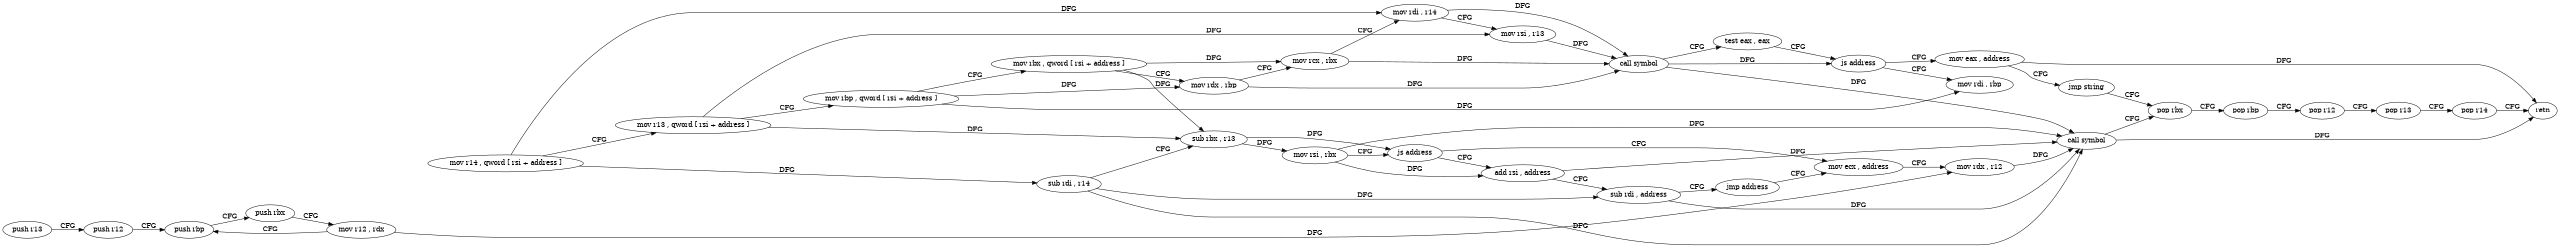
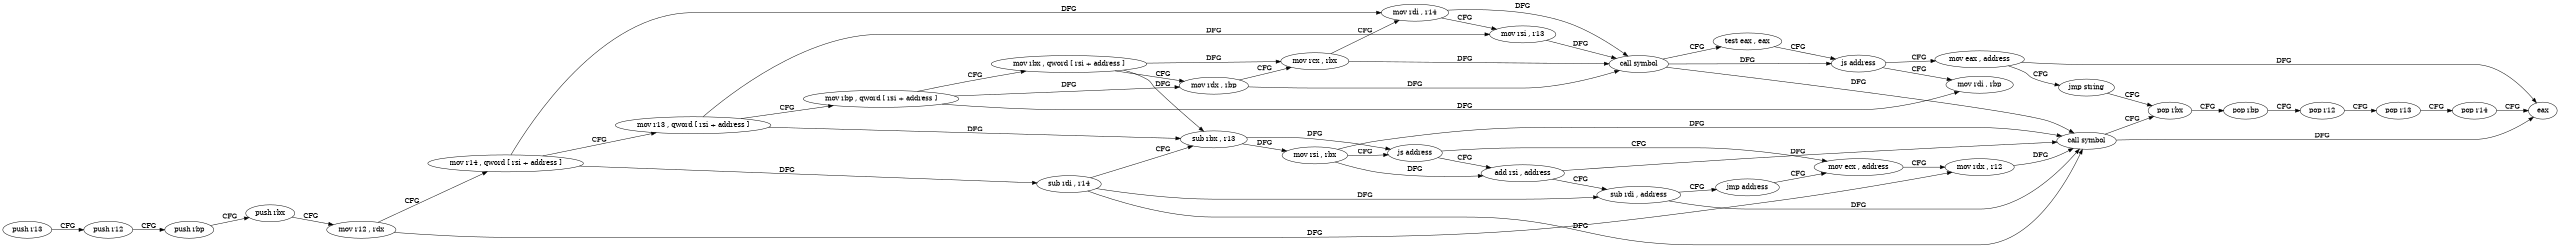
(2543, 111) -> (2543, 111)
(273, 233) -> (430, 198)
